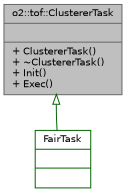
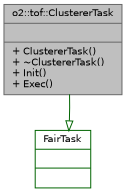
(56, 118) -> (70, 108)
